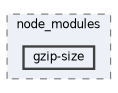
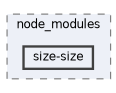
(59, 58) -> (58, 58)
